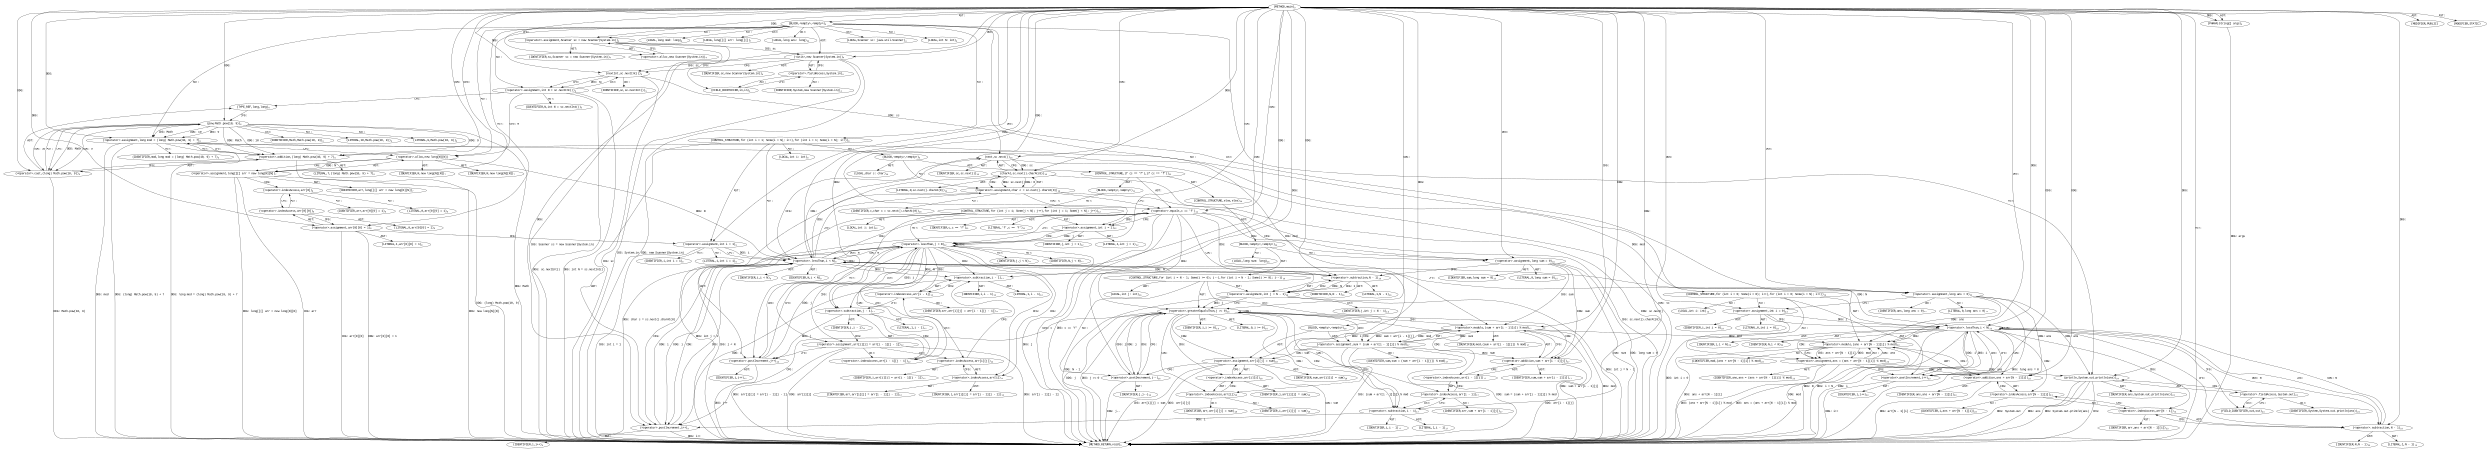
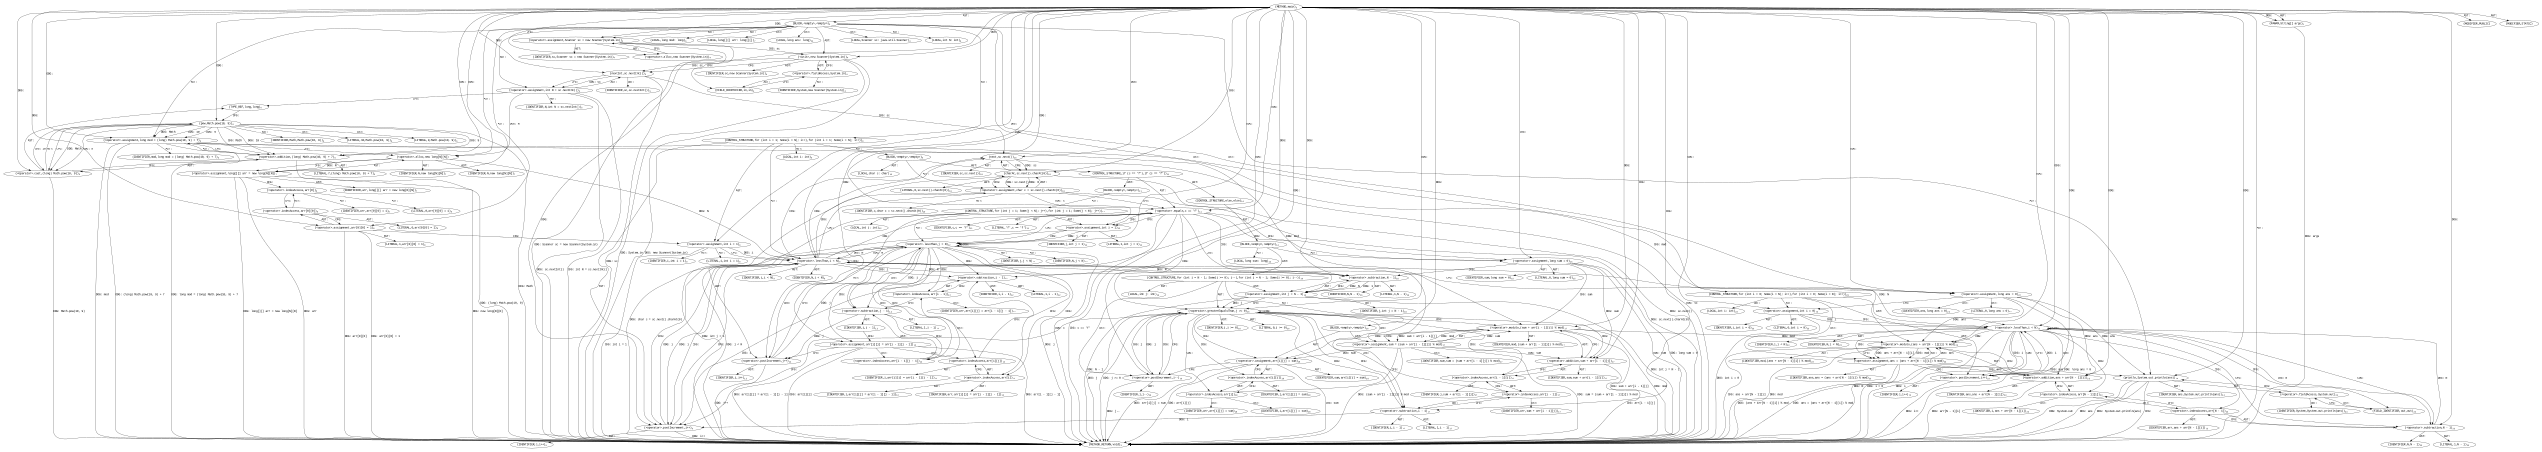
none -> (1449, 395)
